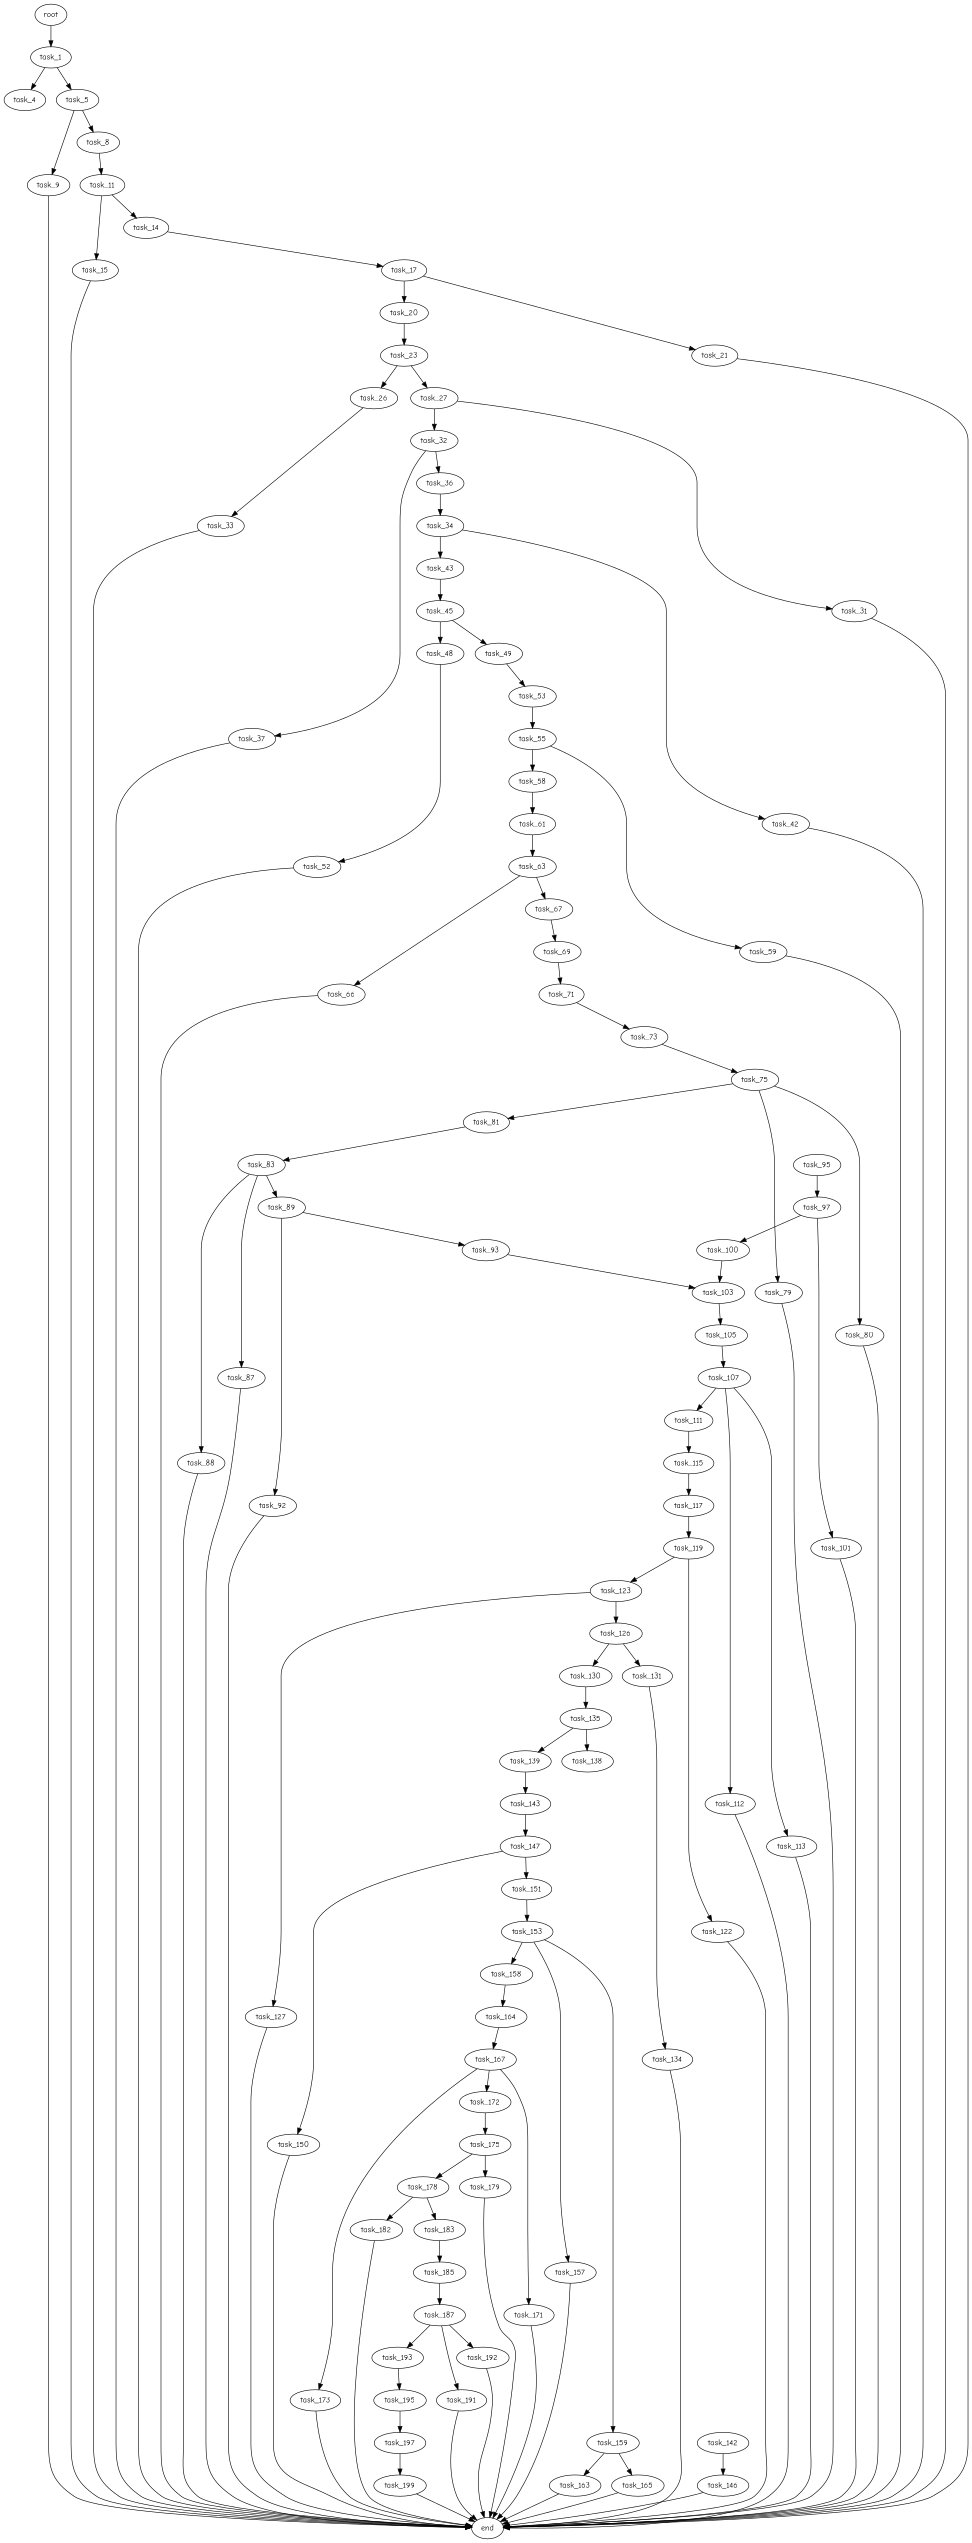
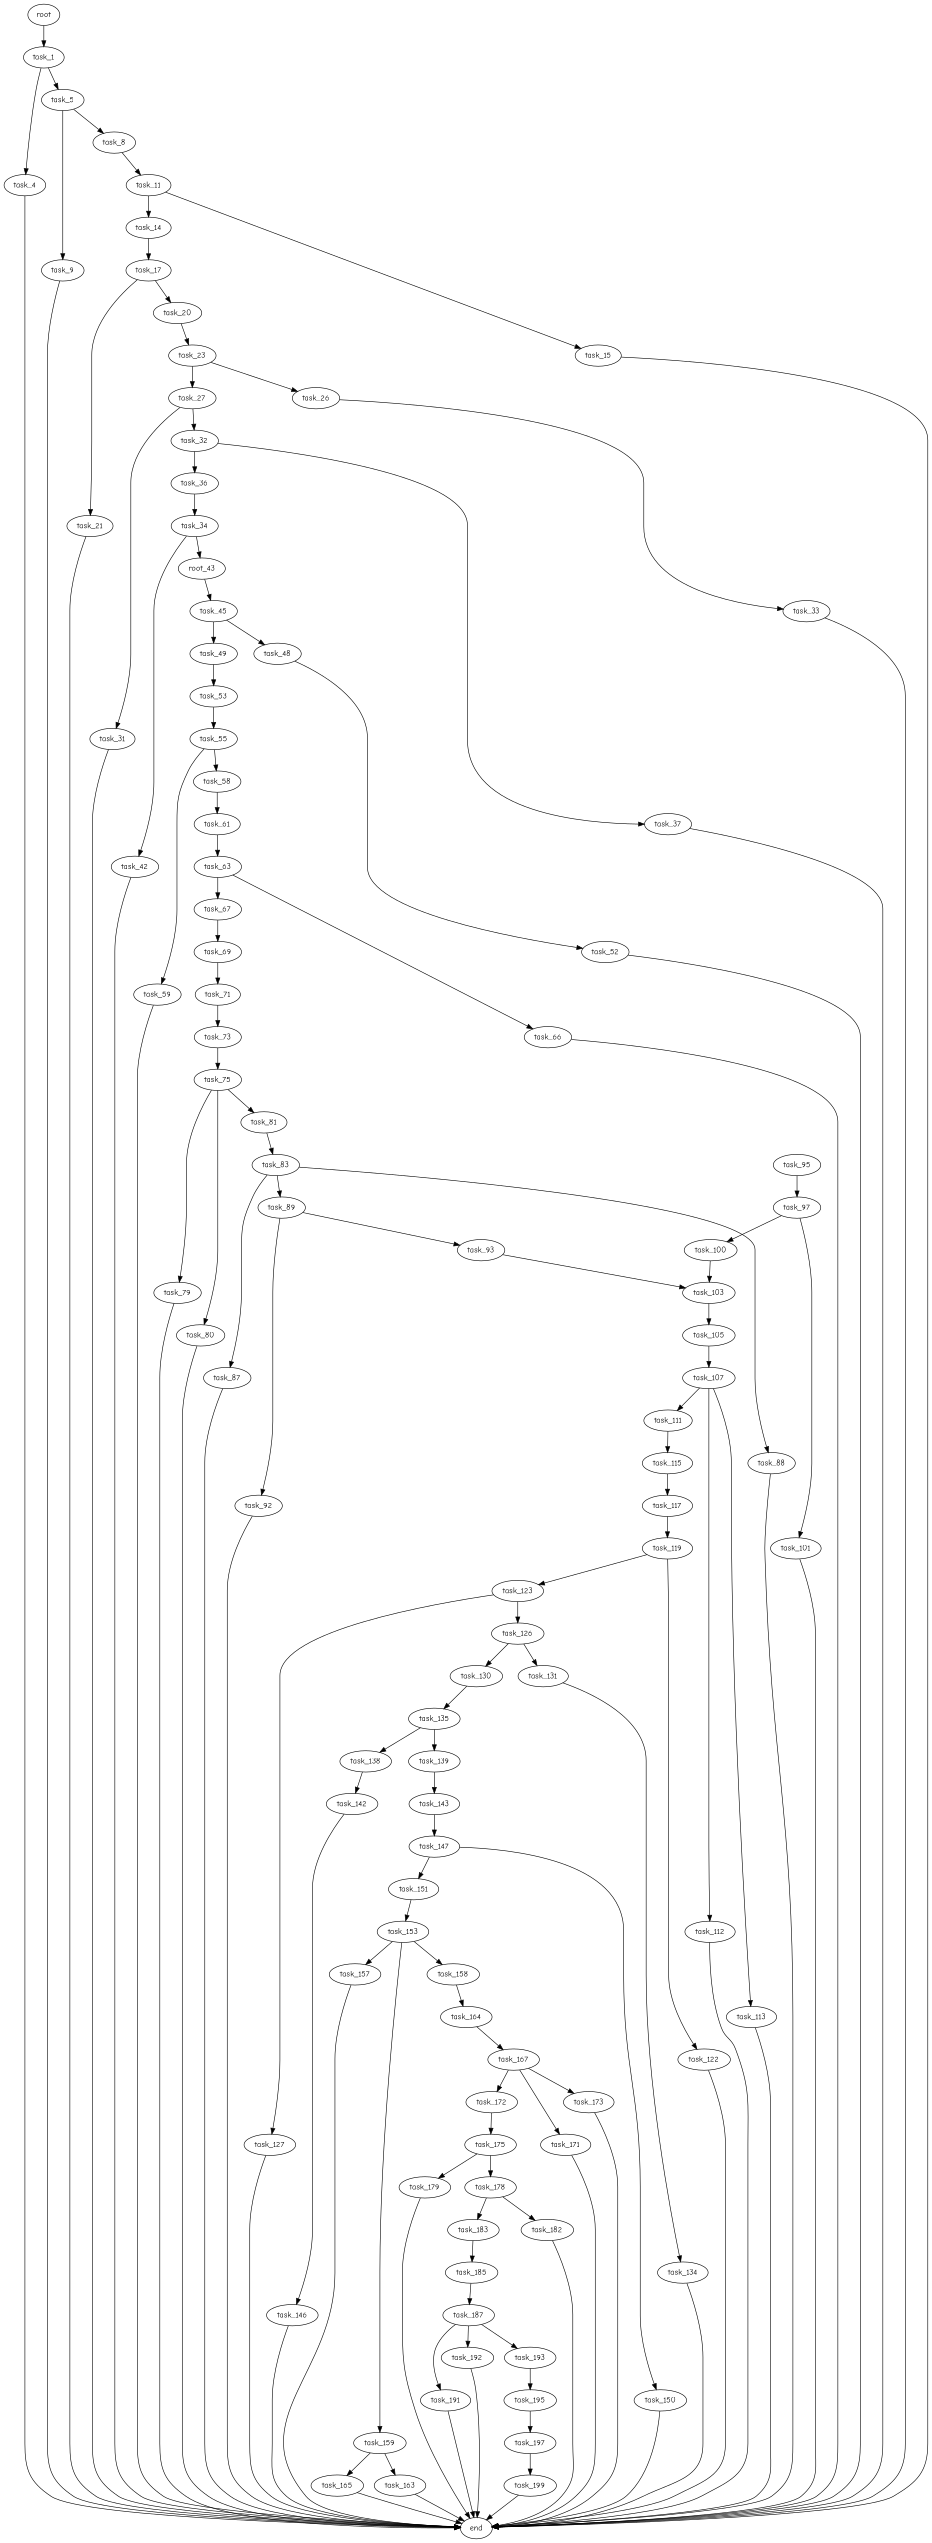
(440, 569) -> (202, 569)
none -> (25, 1554)
none -> (360, 1780)
